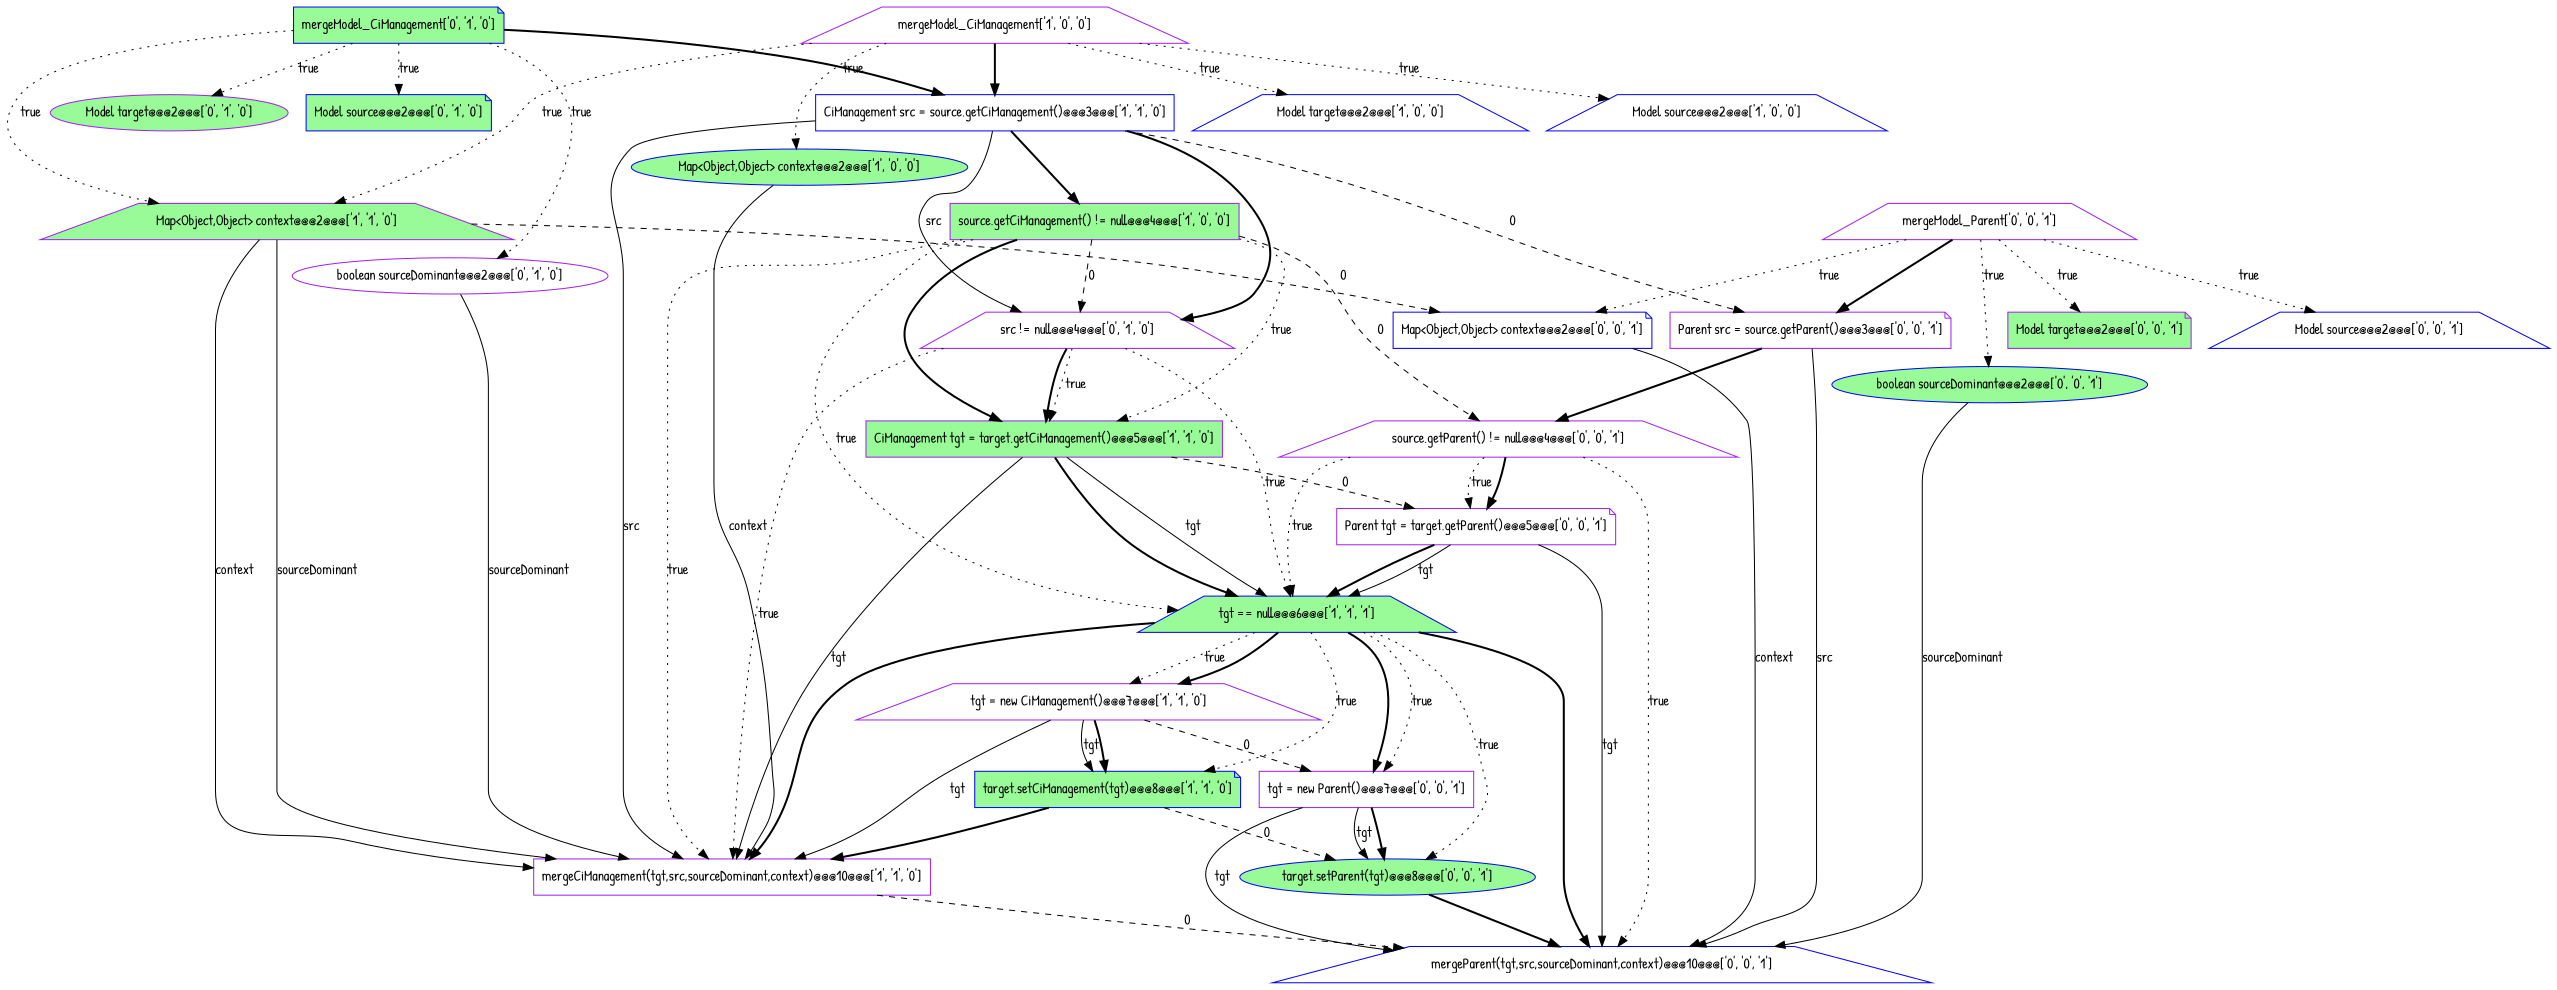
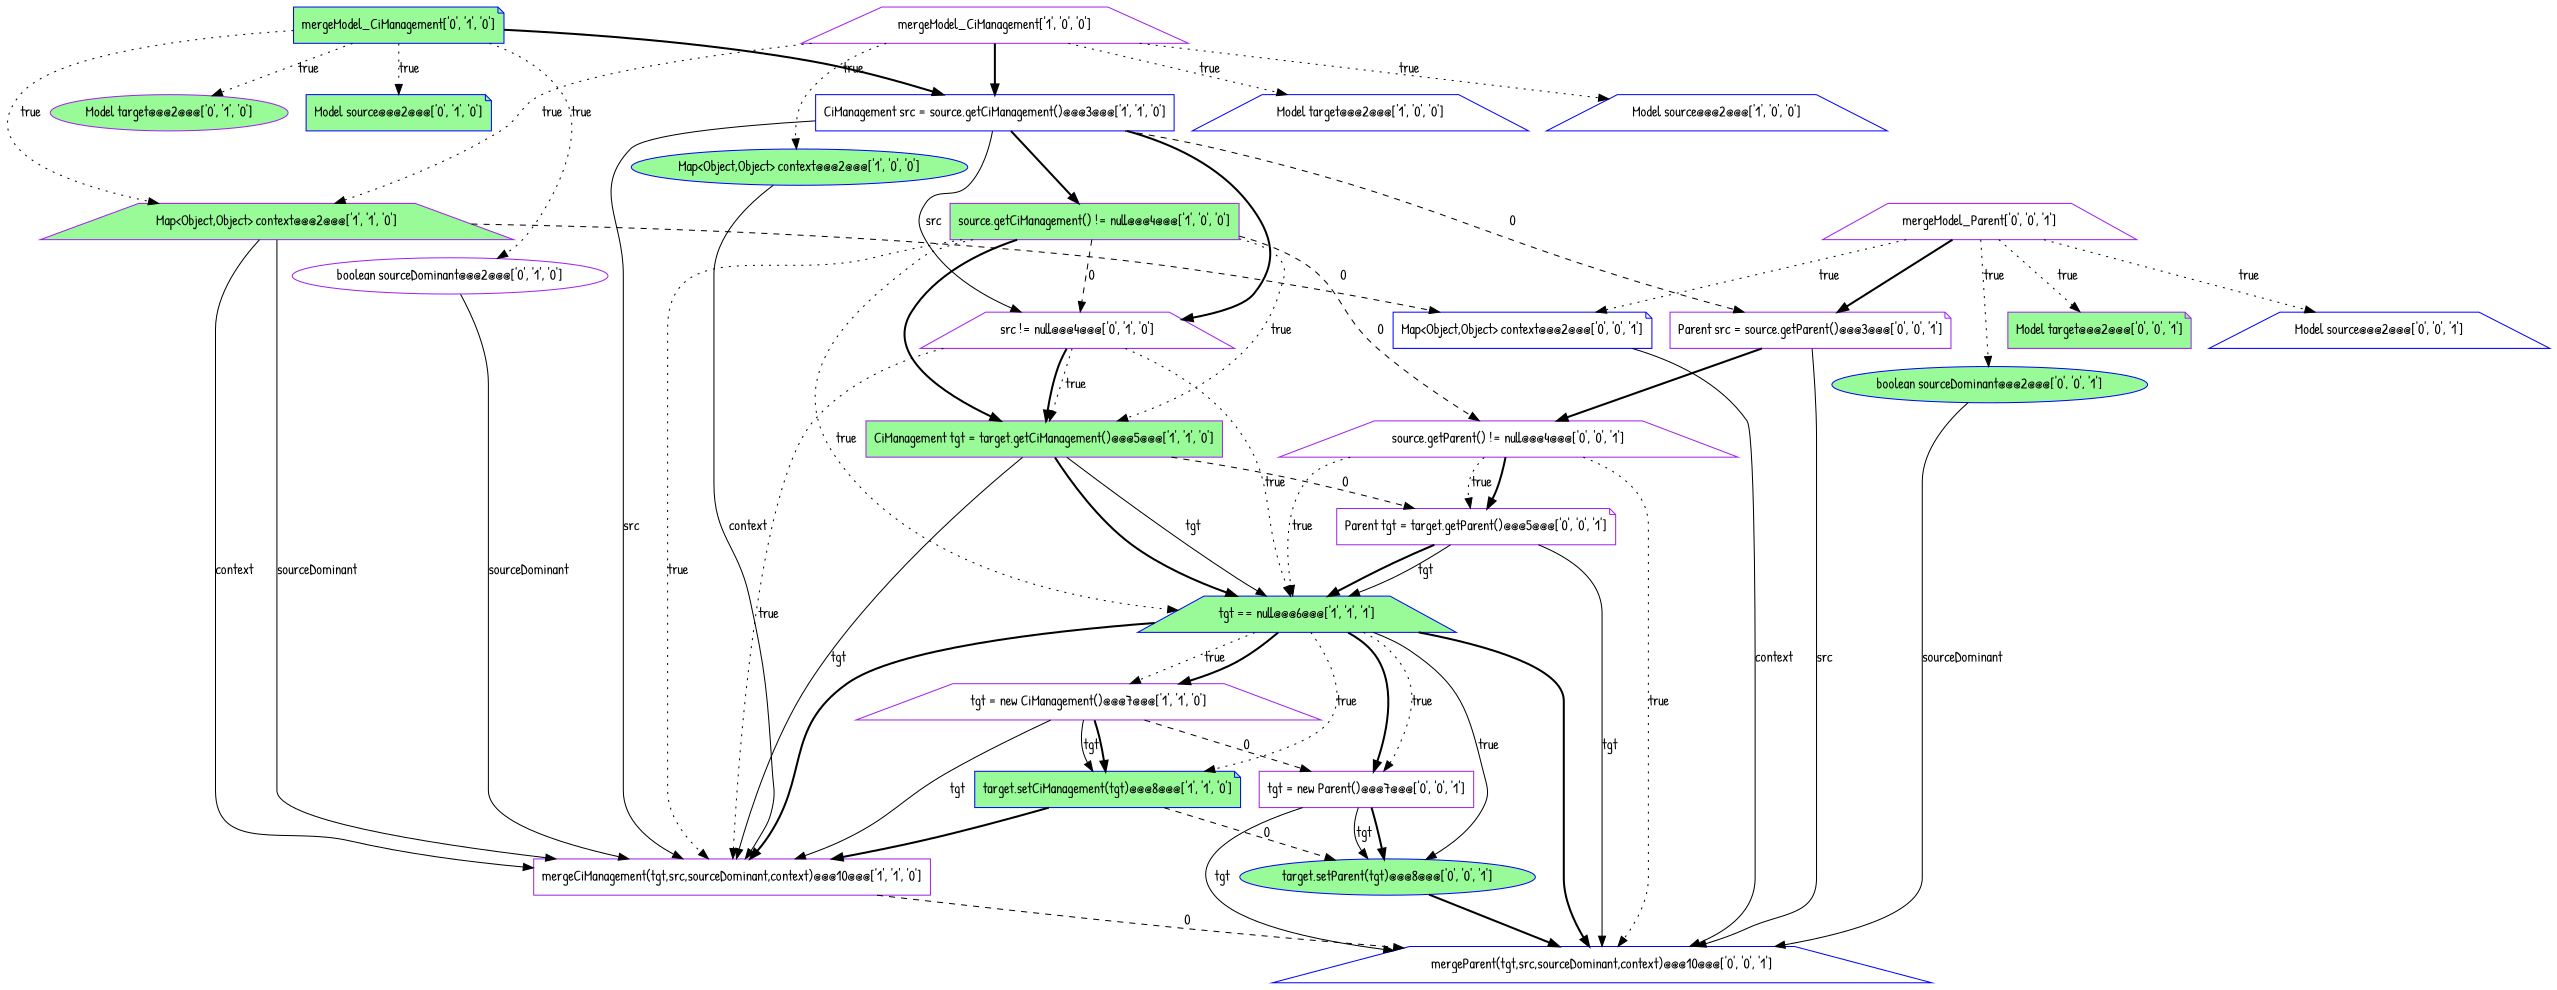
(1473, 732) -> (1473, 732)
